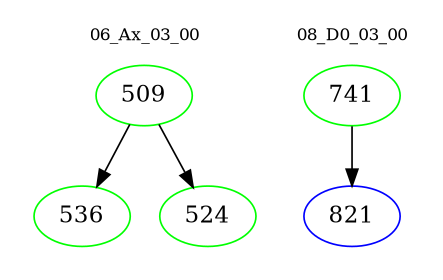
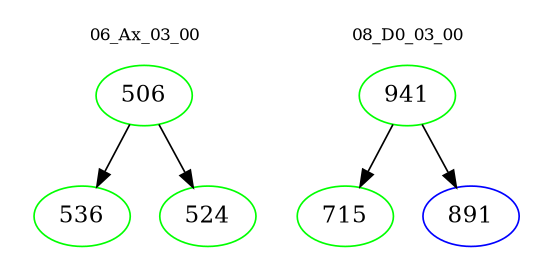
(144, 96) -> (144, 96)
(352, 96) -> (407, 96)
none -> (345, 216)
(352, 216) -> (471, 216)
